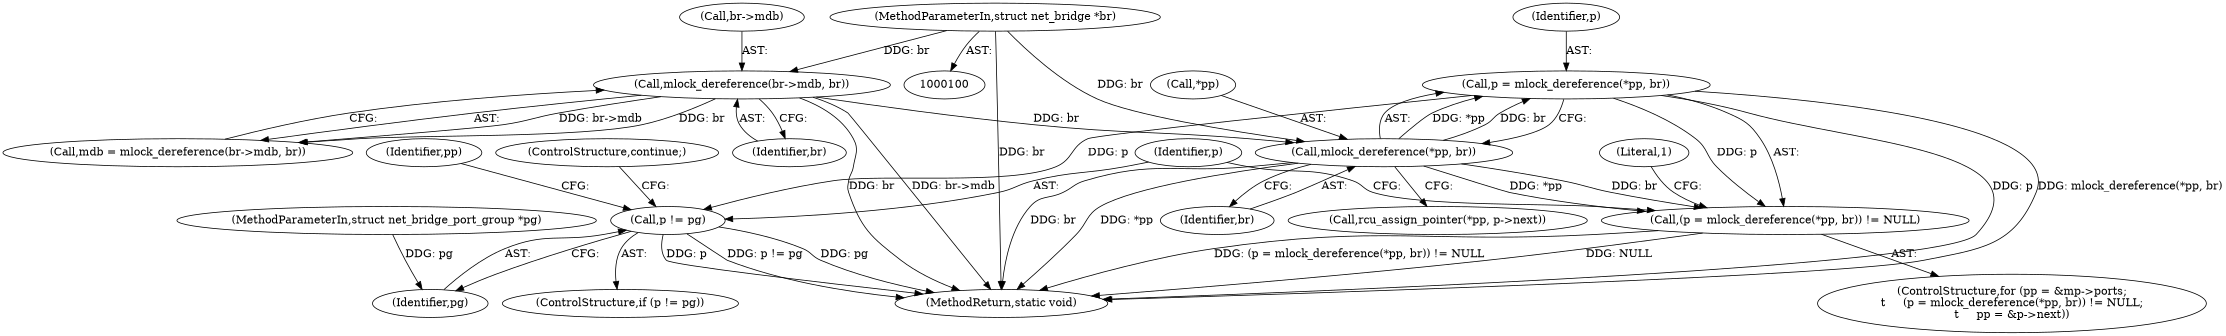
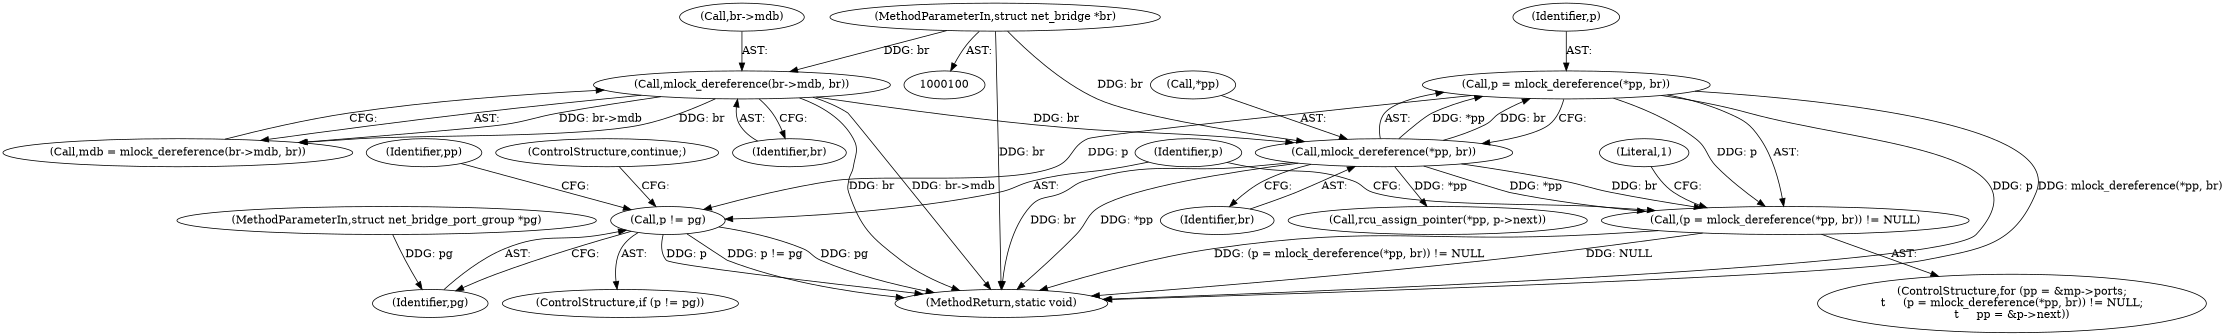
(1441, 187) -> (1441, 187)
